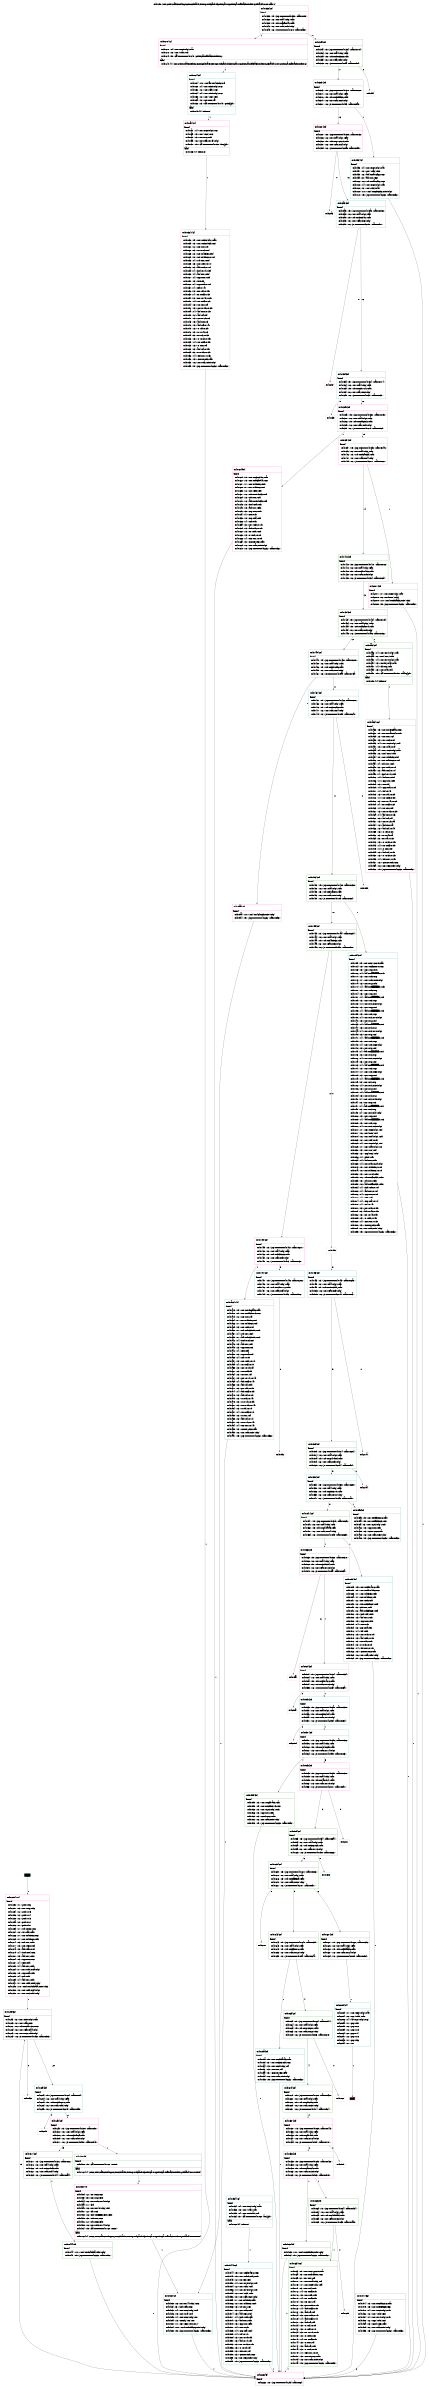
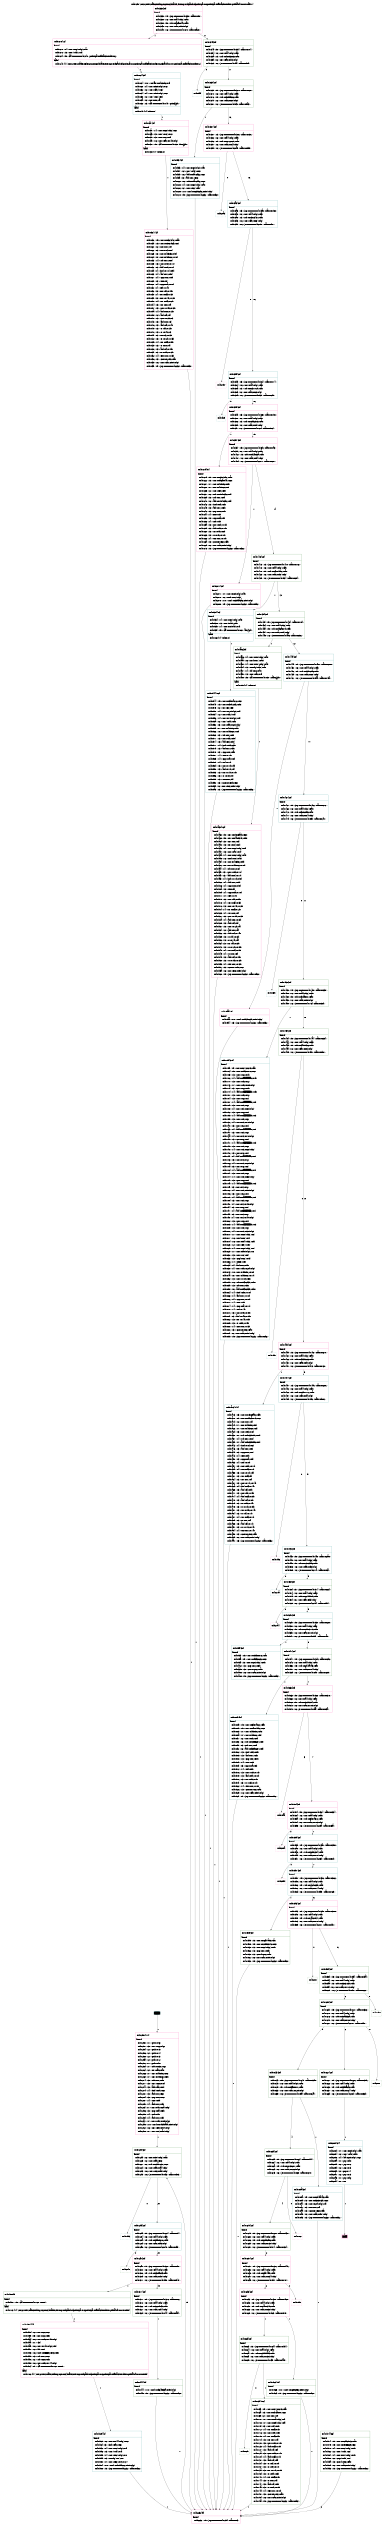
none -> (268, 599)
(332, 1261) -> (305, 1474)
(220, 1606) -> (219, 1765)
